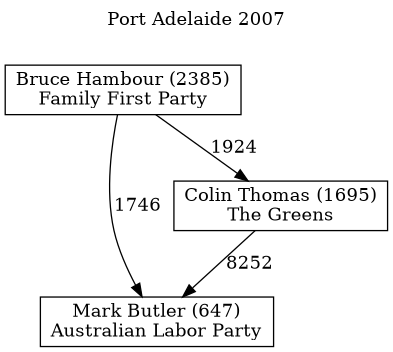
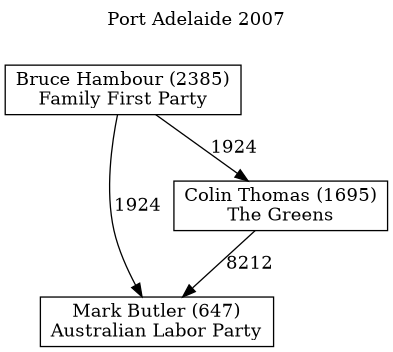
(138, 206) -> (138, 206)
(250, 264) -> (250, 264)
